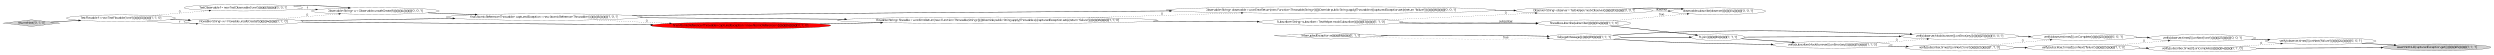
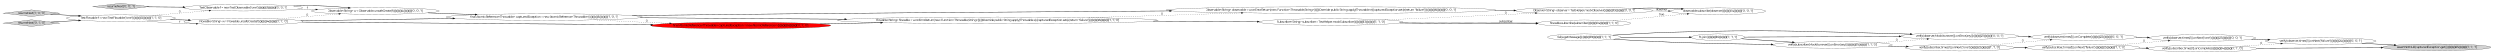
none -> (121, 7)
none -> (31, 13)
(1653, 30) -> none
(1331, 36) -> none
